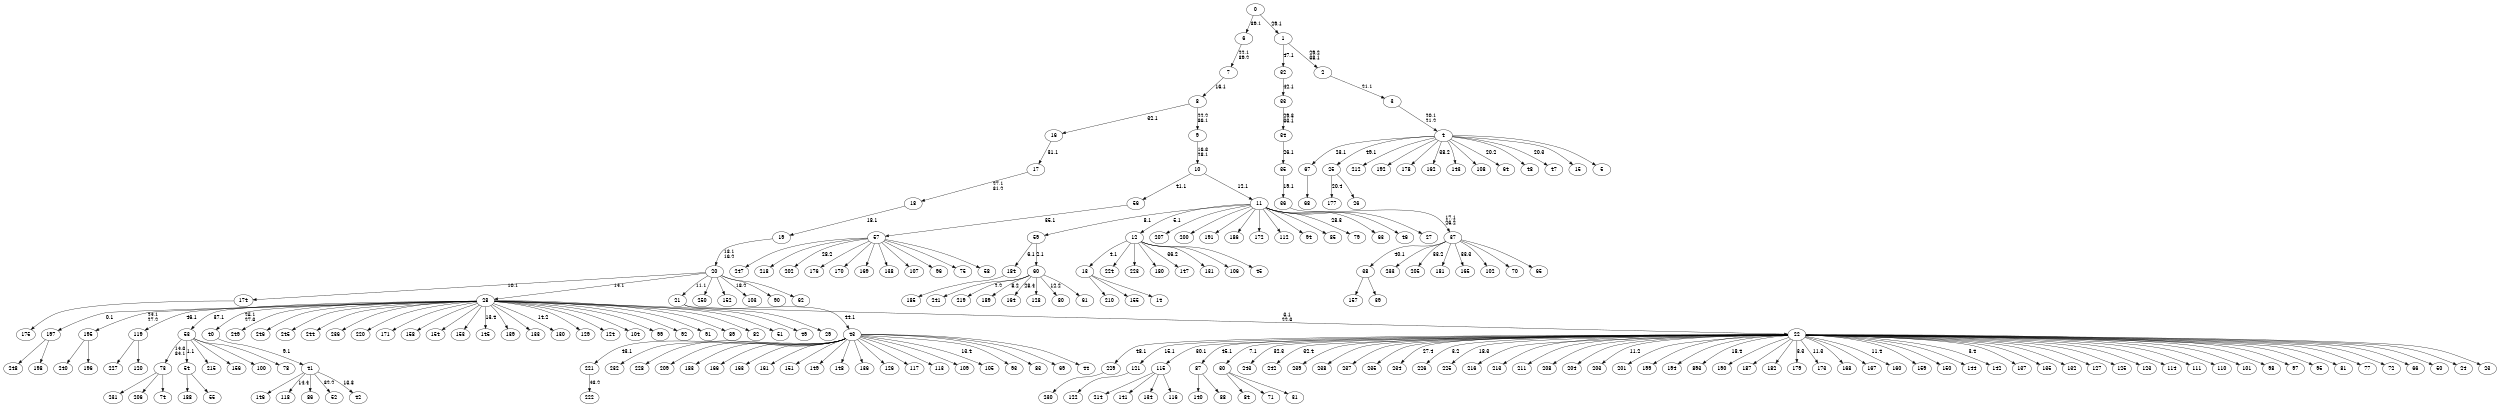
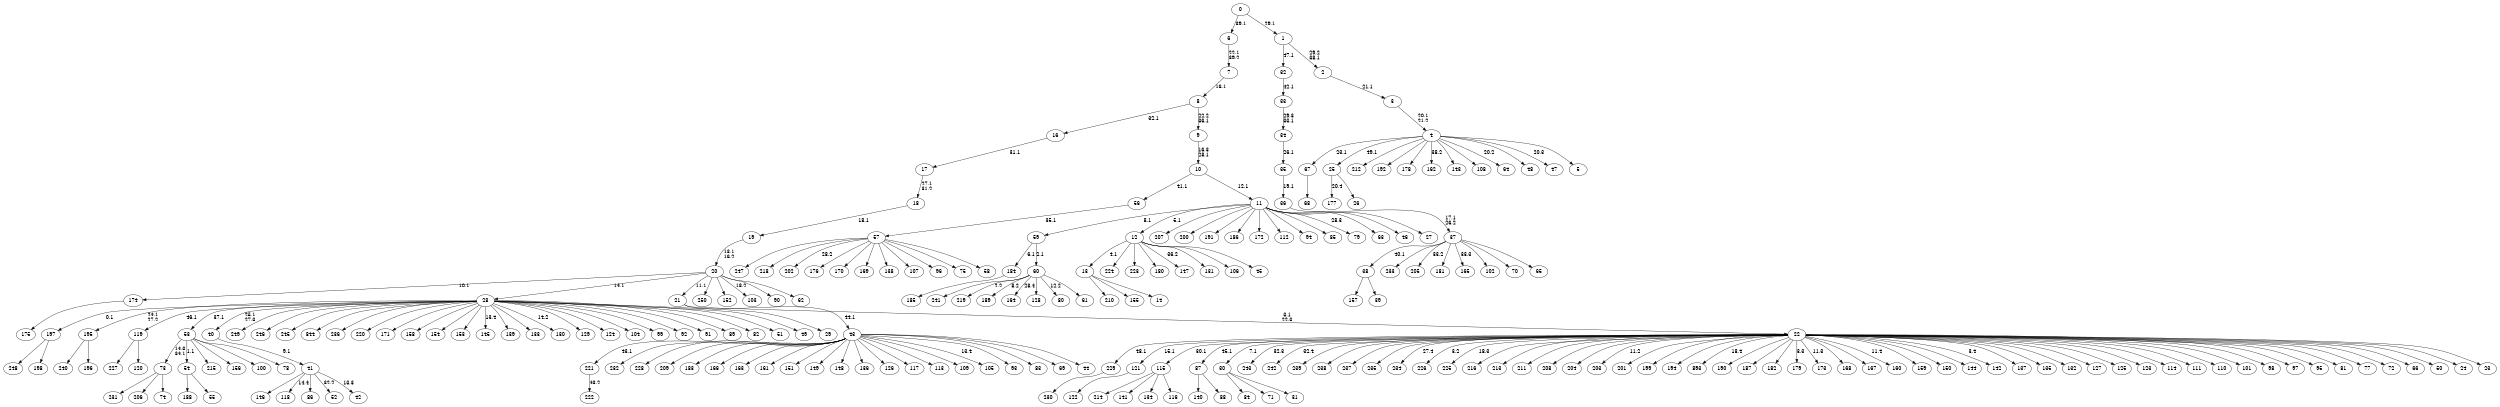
(1578, 170) -> none
(311, 335) -> (311, 335)
